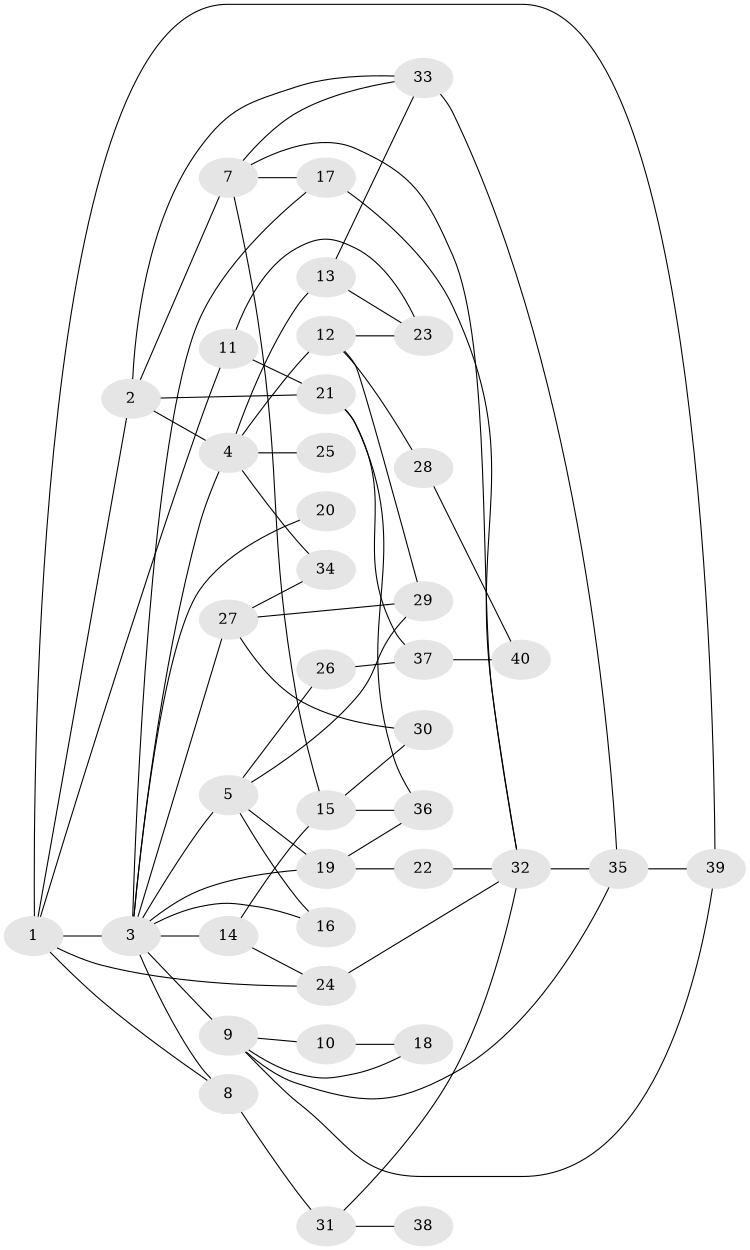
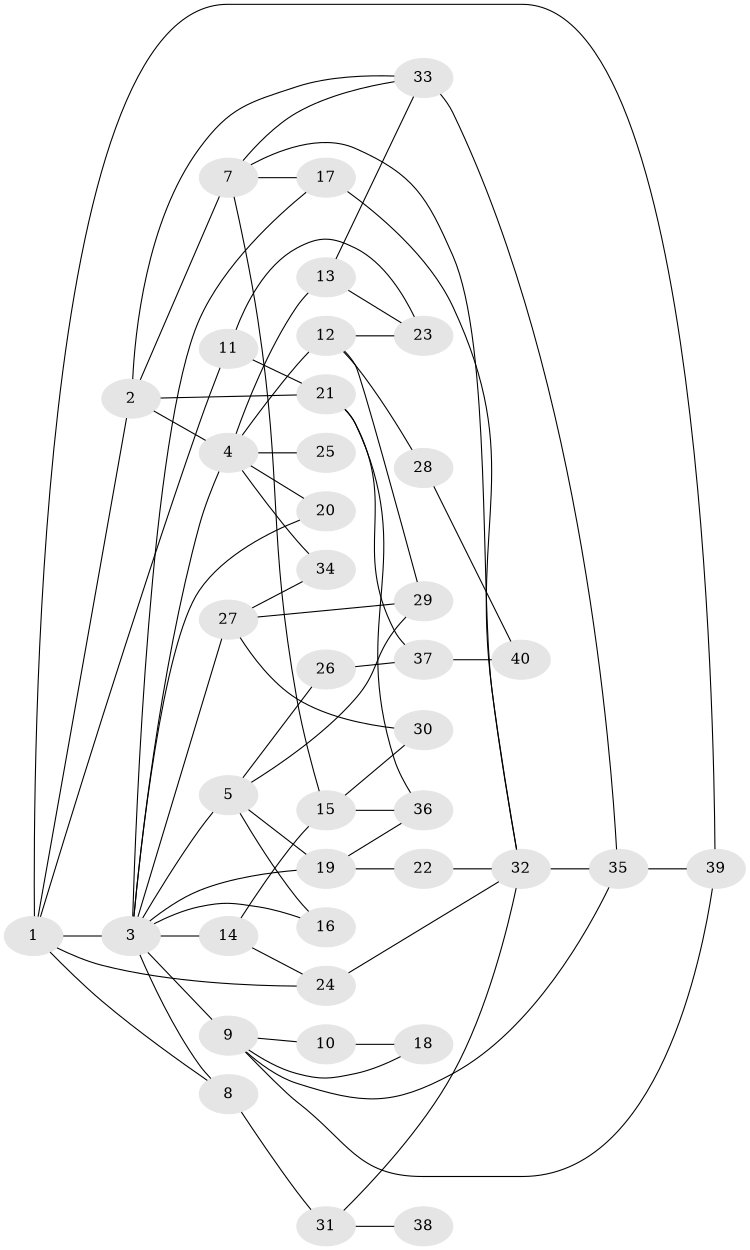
none -> (281, 485)
